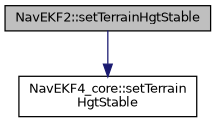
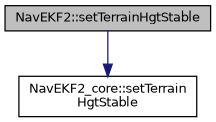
(108, 96) -> (108, 96)
